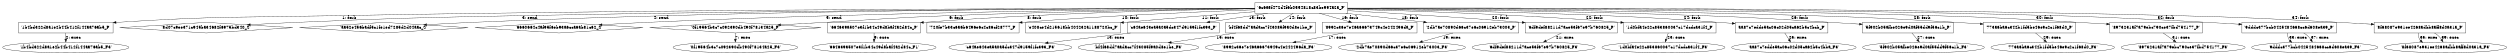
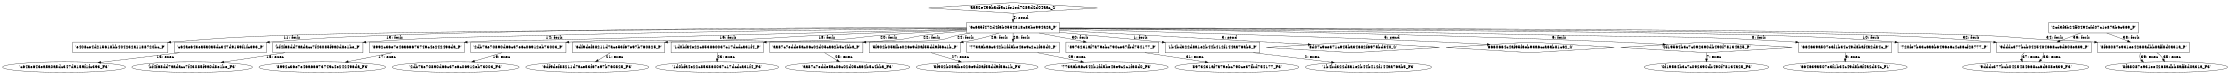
(716, 14) -> (1013, 16)
(1782, 28) -> (816, 47)
none -> (2094, 28)
(1269, 47) -> (322, 67)
